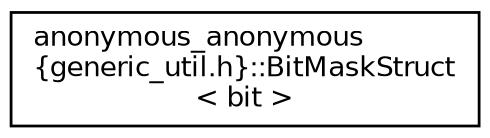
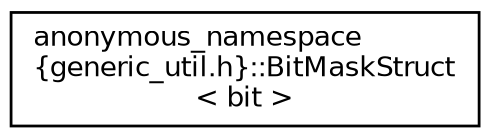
(245, 69) -> (245, 69)
